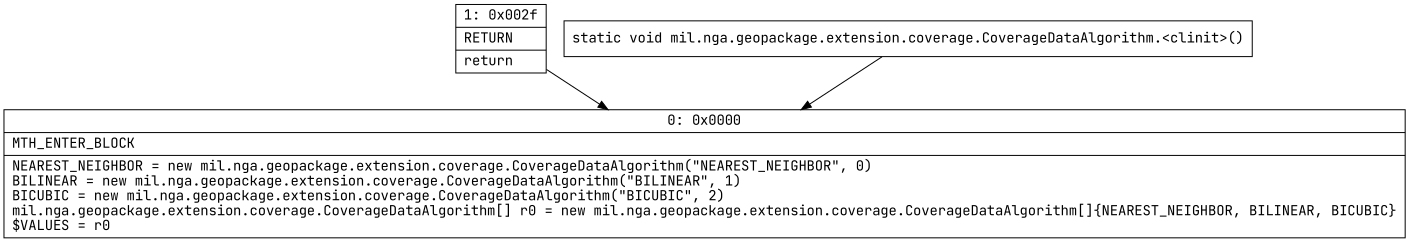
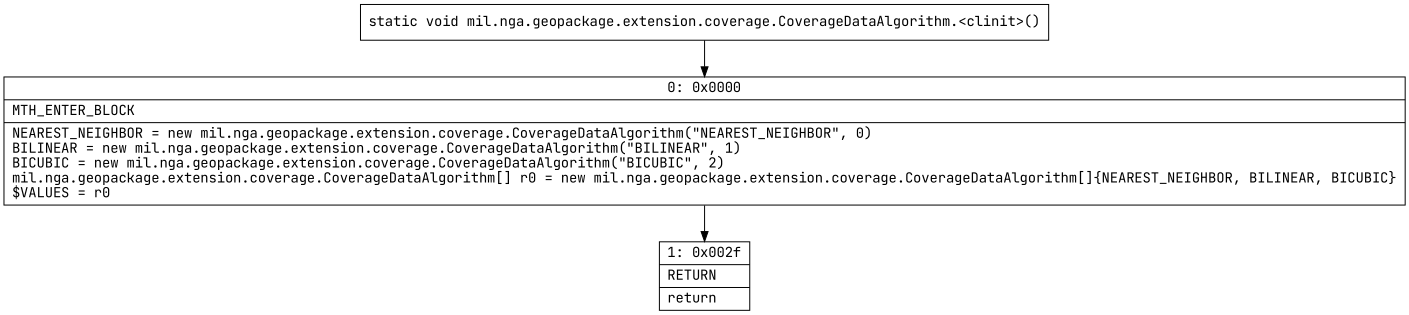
(573, 87) -> (705, 218)
